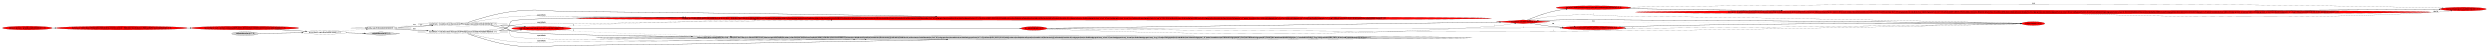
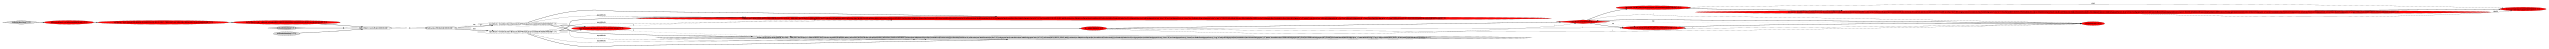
none -> (21, 22)
(325, 32) -> (375, 28)
(355, 33) -> (324, 28)
